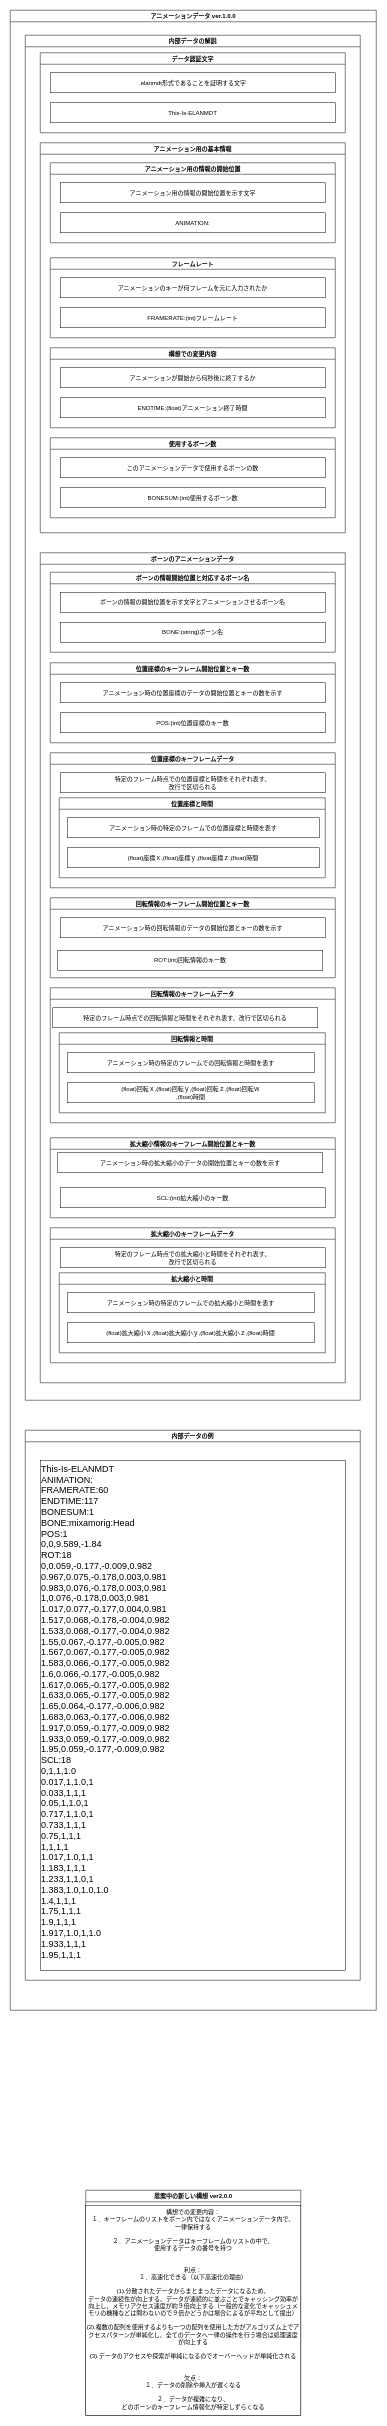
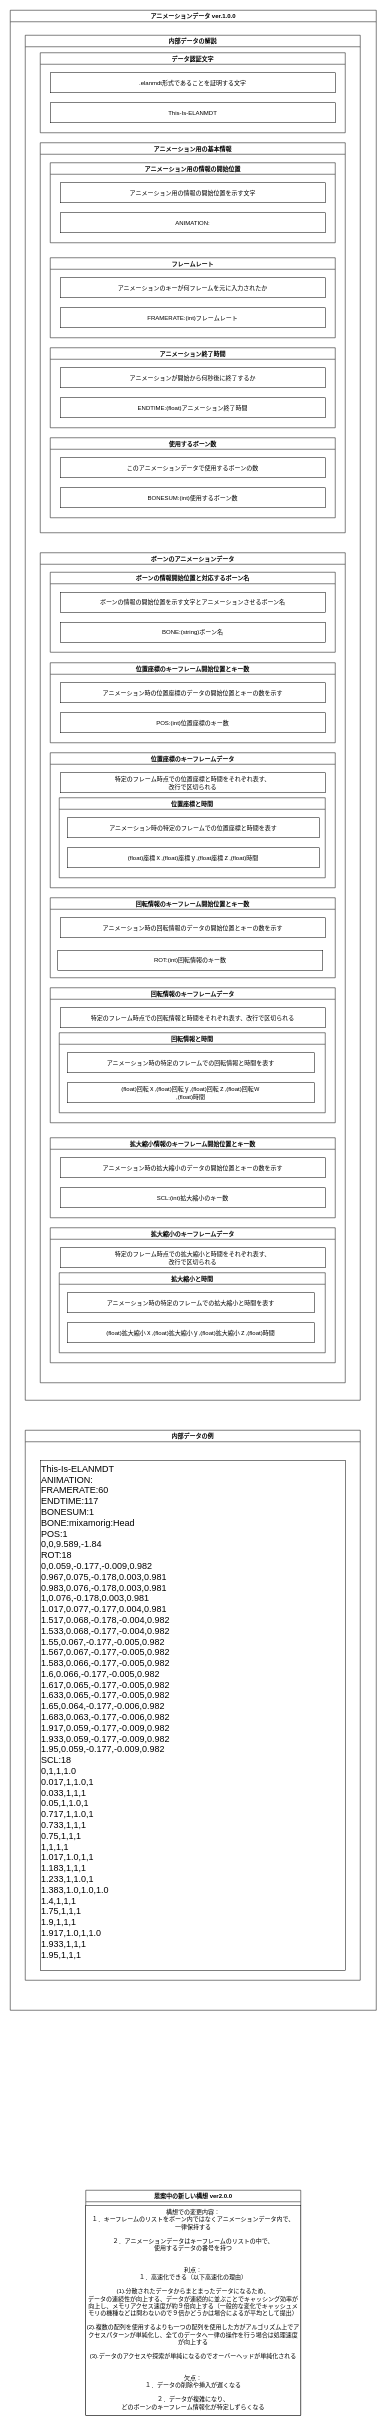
(193, 354) -> (193, 354)
(185, 1018) -> (193, 1018)
(190, 1163) -> (193, 1168)
